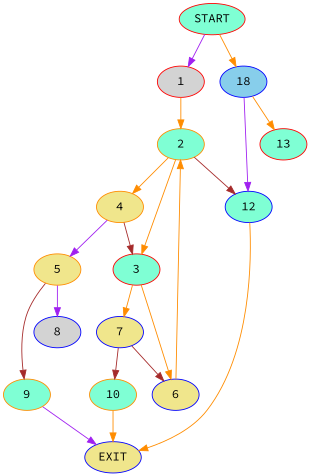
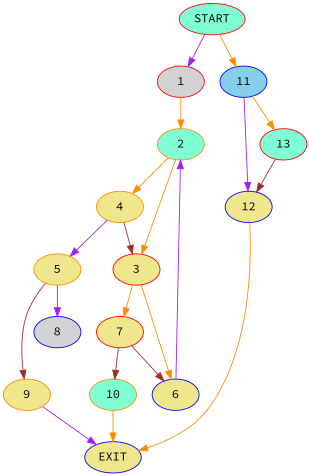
(243, 82) -> (243, 82)
(211, 173) -> (268, 172)
(249, 207) -> (249, 207)
(137, 270) -> (137, 270)
(178, 274) -> (178, 274)
(120, 332) -> (120, 332)
(27, 395) -> (27, 395)
